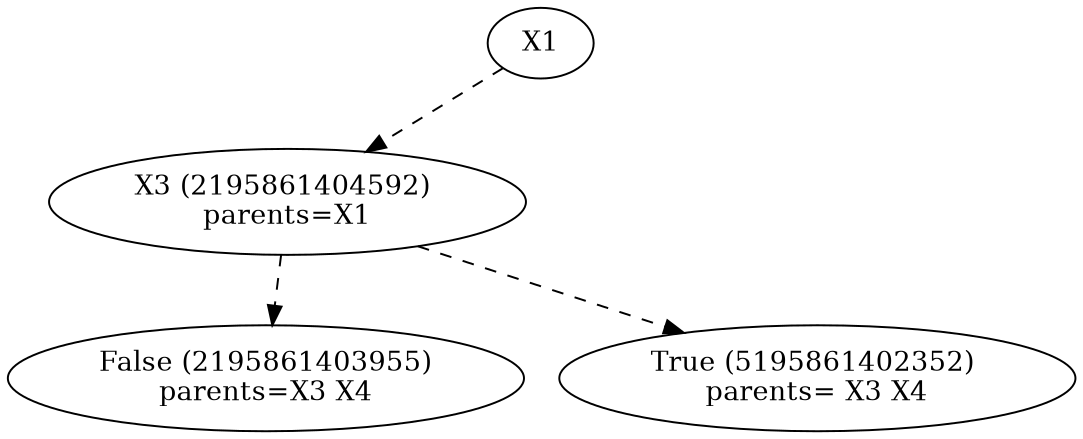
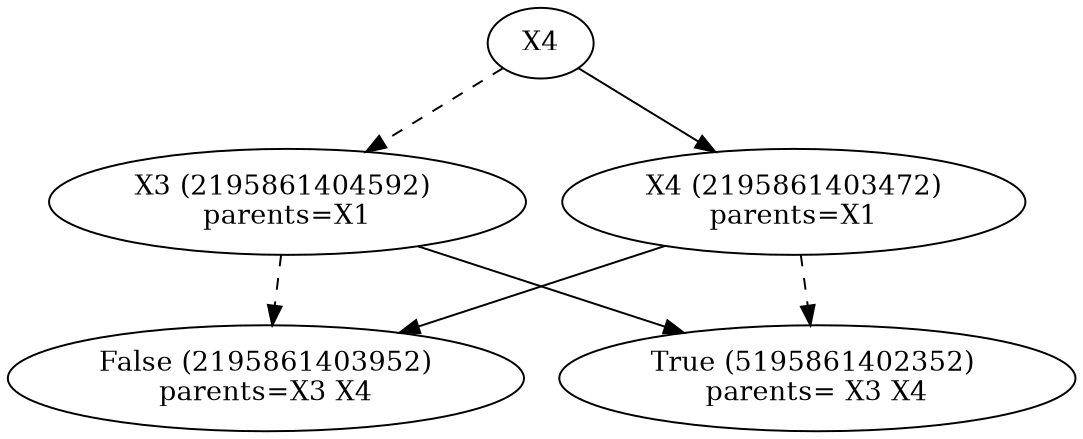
(541, 43) -> (541, 43)
none -> (794, 202)
(541, 286) -> (517, 278)
(266, 378) -> (266, 378)
